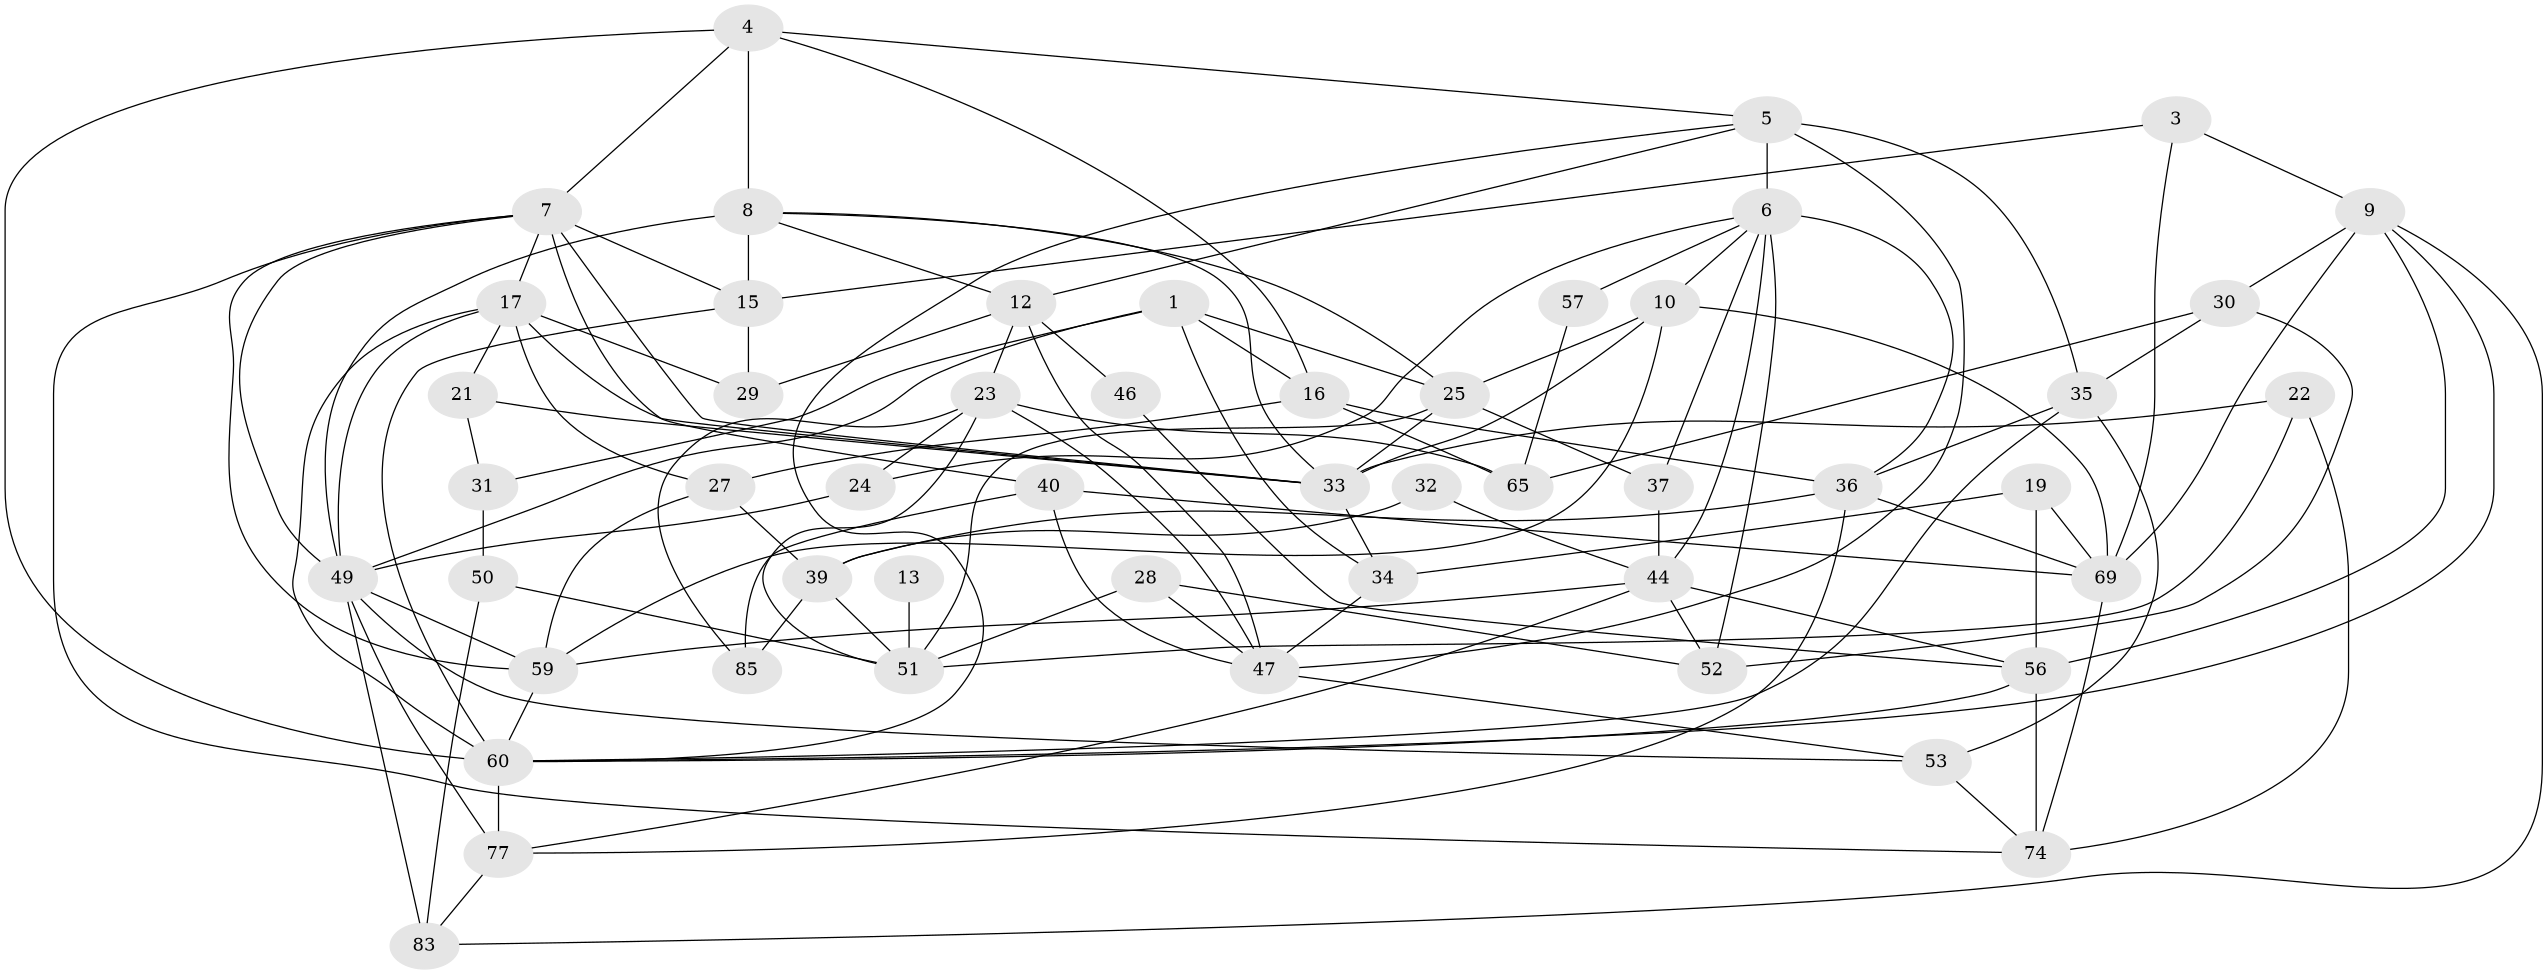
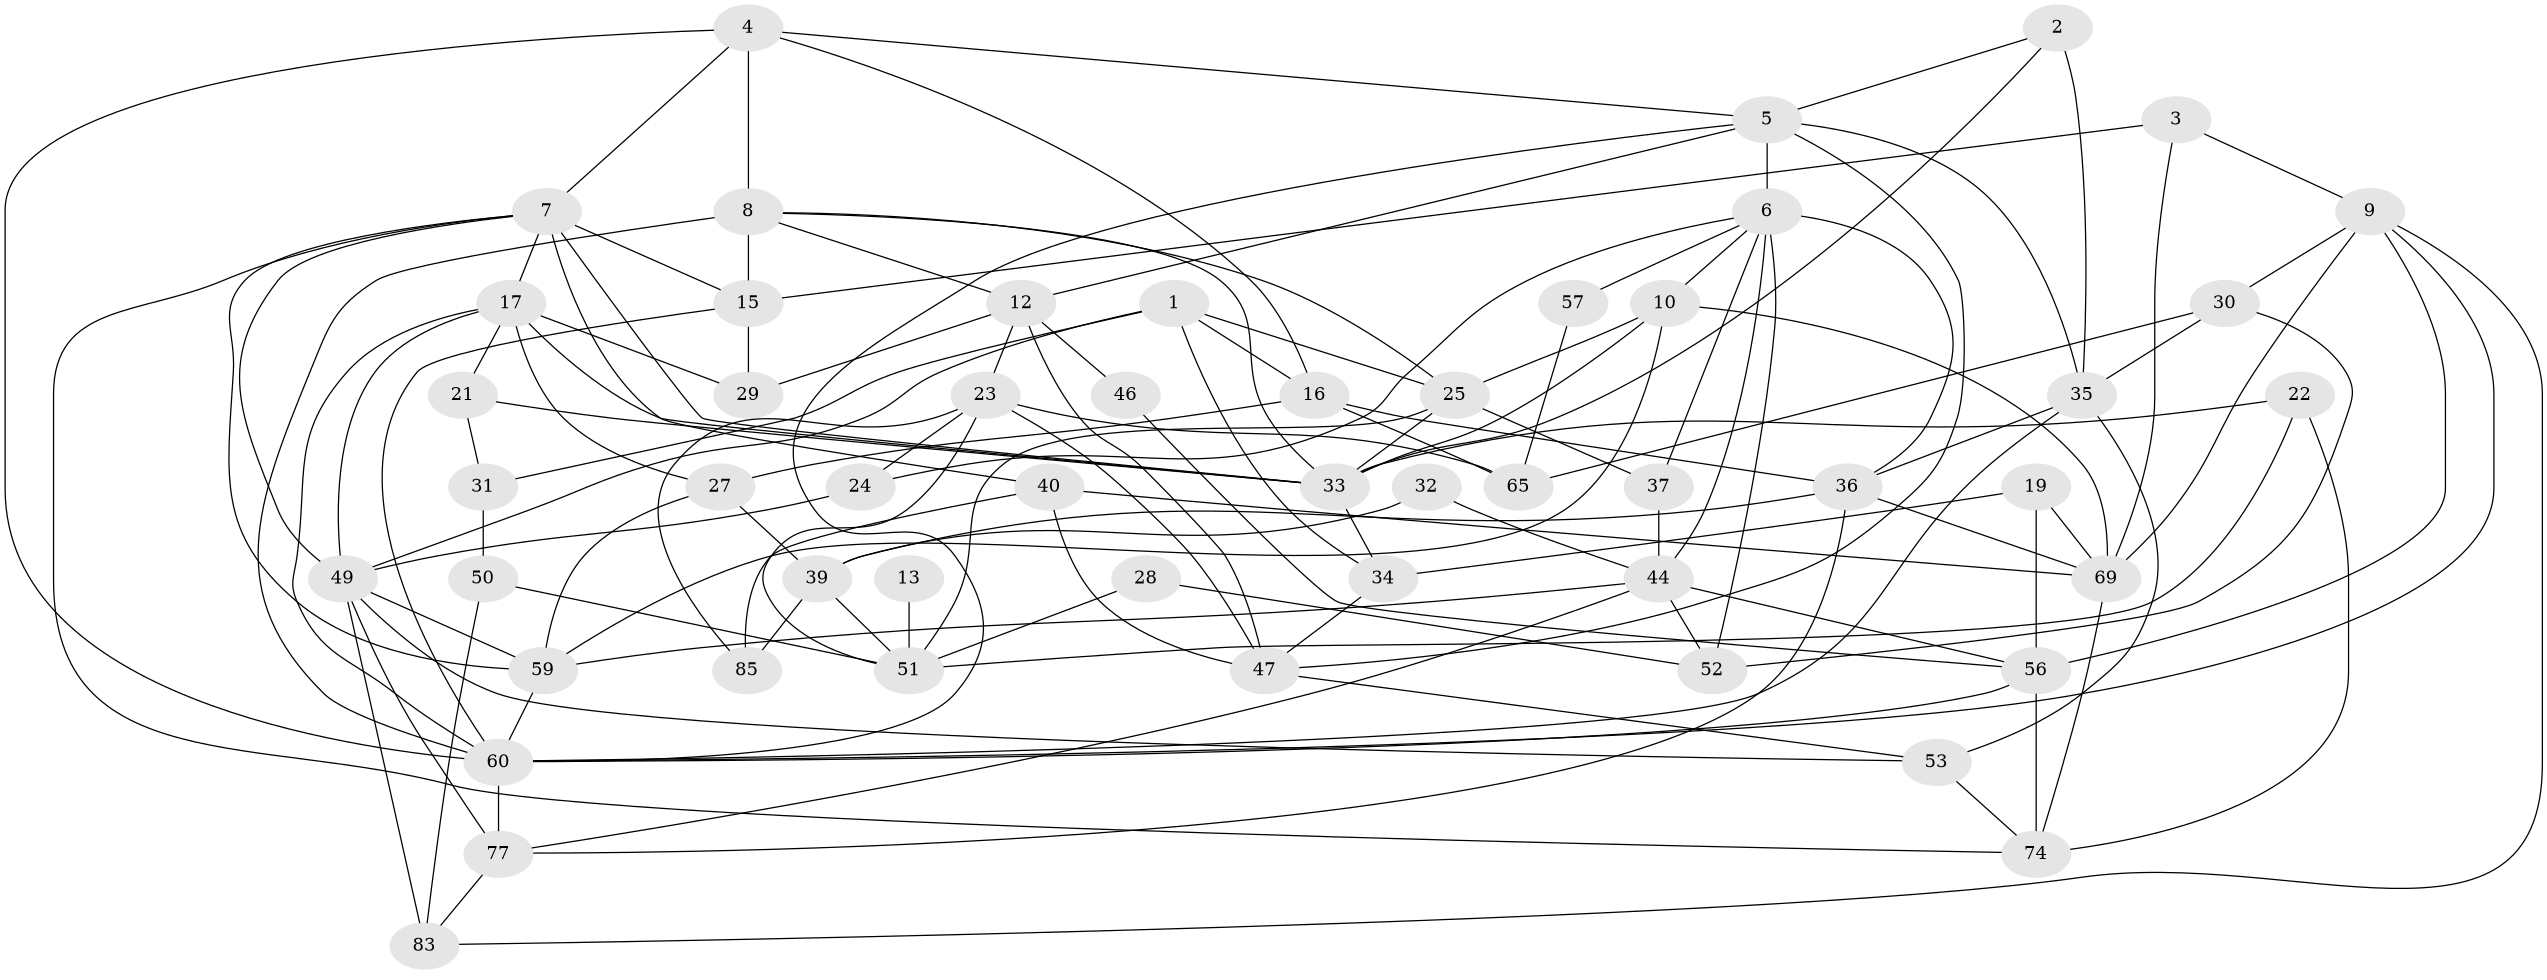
none -> (2058, 28)
(428, 298) -> (302, 392)
(1206, 625) -> none
